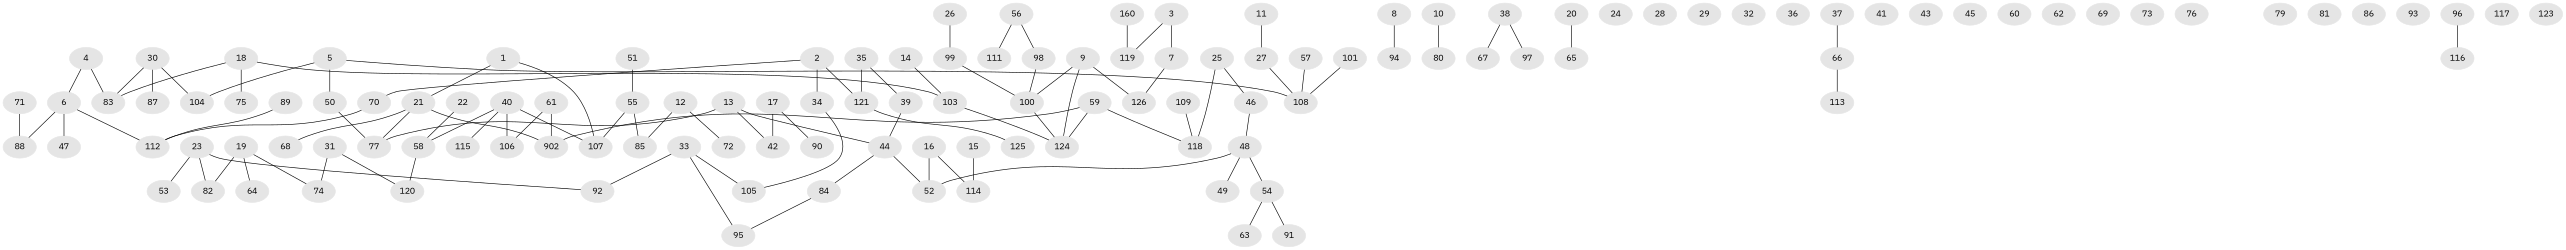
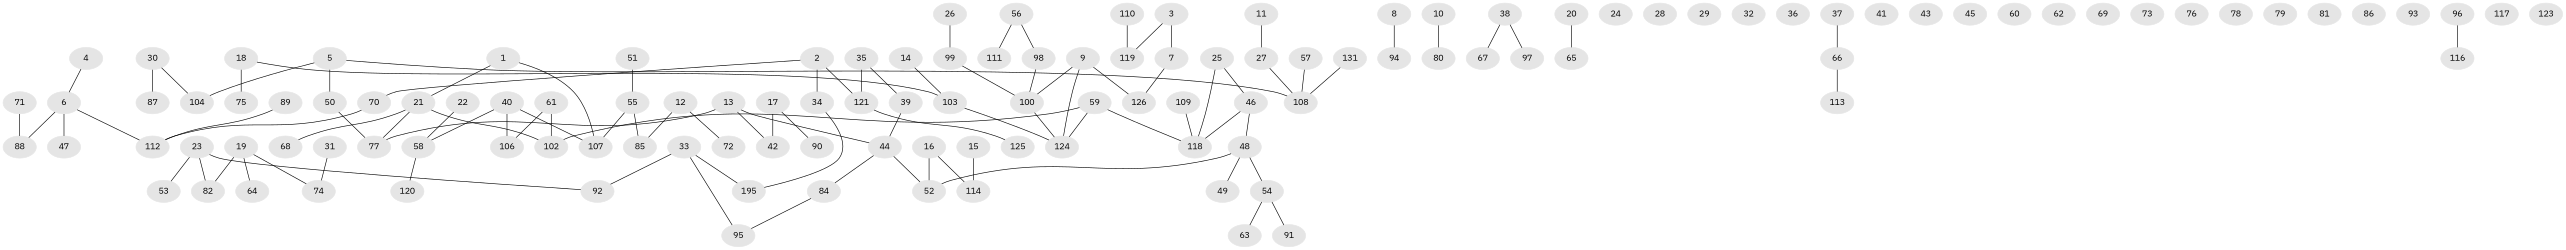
(1127, 14) -> (1127, 14)
none -> (2236, 14)
(1350, 58) -> (1350, 58)
(108, 103) -> none
none -> (1223, 125)
(463, 147) -> none
(551, 147) -> (551, 147)
(369, 169) -> none
(749, 191) -> (749, 191)
